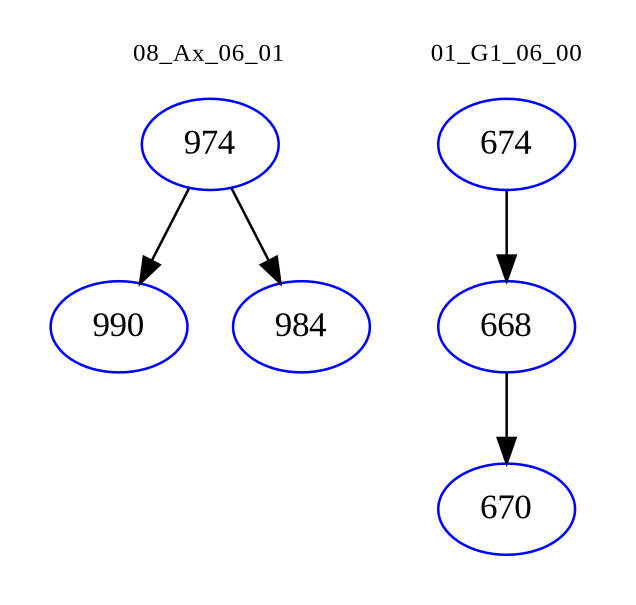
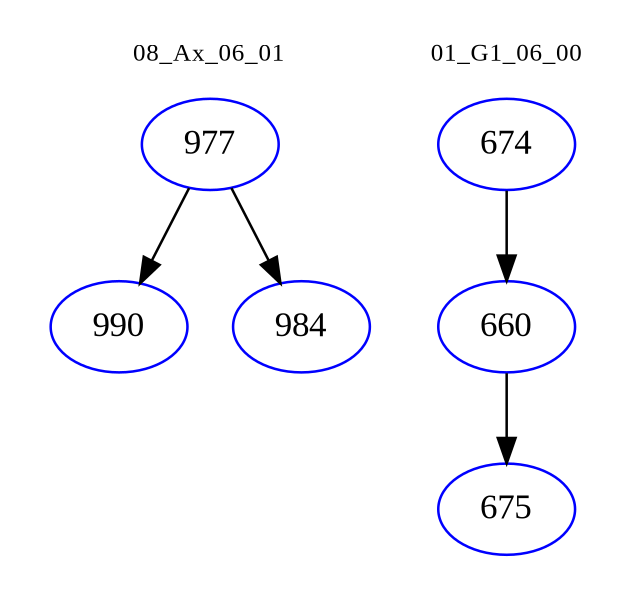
(210, 144) -> (210, 144)
(507, 327) -> (507, 327)
(507, 509) -> (507, 509)
